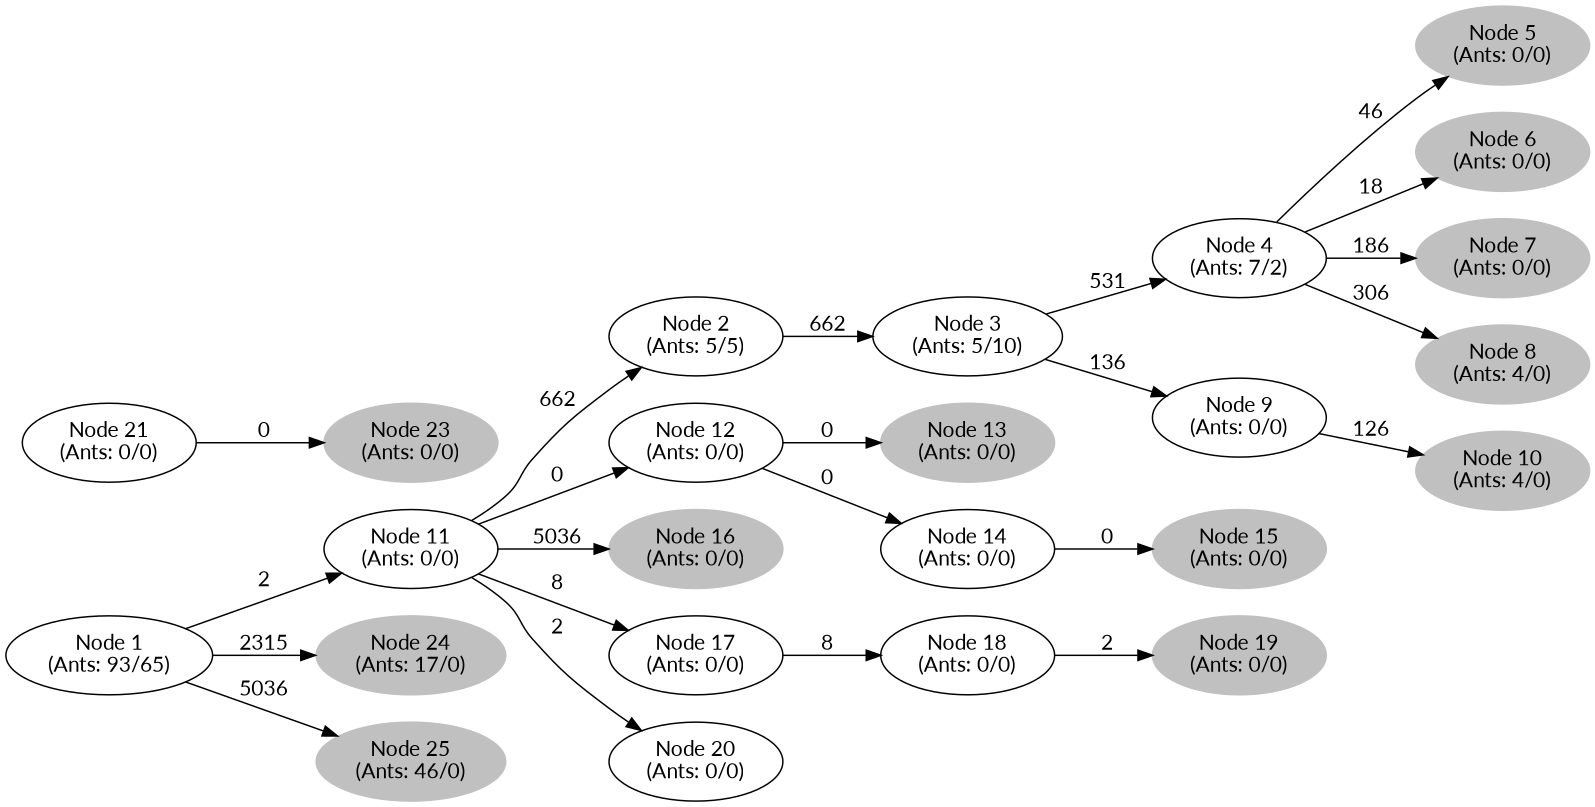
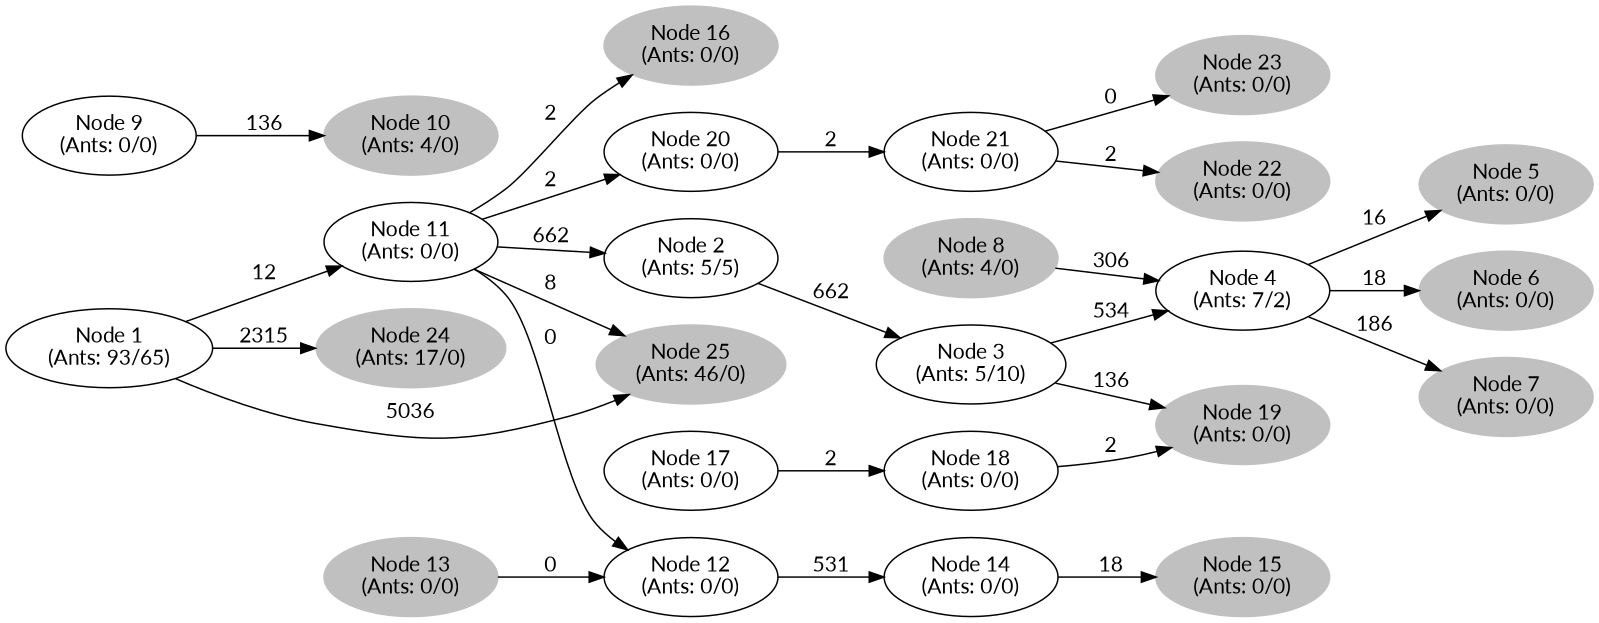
(1371, 113) -> (1374, 219)
none -> (824, 152)
none -> (1243, 181)
(1108, 283) -> (1111, 312)
(1364, 309) -> (1100, 274)
(1099, 376) -> (1103, 394)
(1371, 430) -> (264, 125)
(824, 443) -> (543, 577)
(828, 479) -> (831, 566)
(558, 538) -> (551, 114)
(1108, 538) -> (1111, 566)
(264, 581) -> (264, 274)
(546, 599) -> (543, 300)
(828, 644) -> (831, 460)
